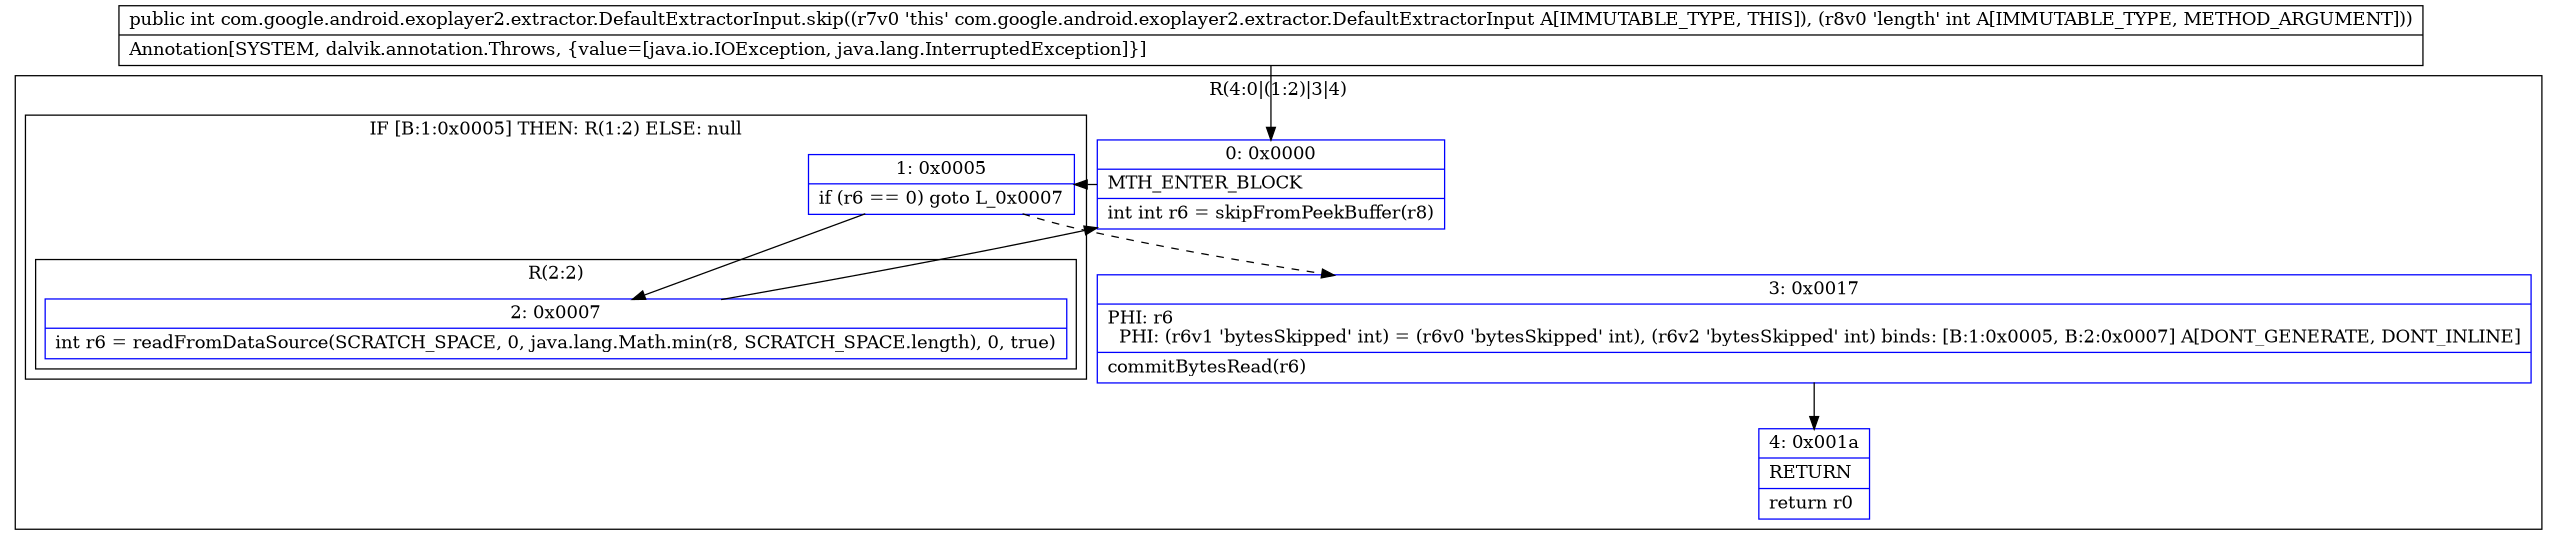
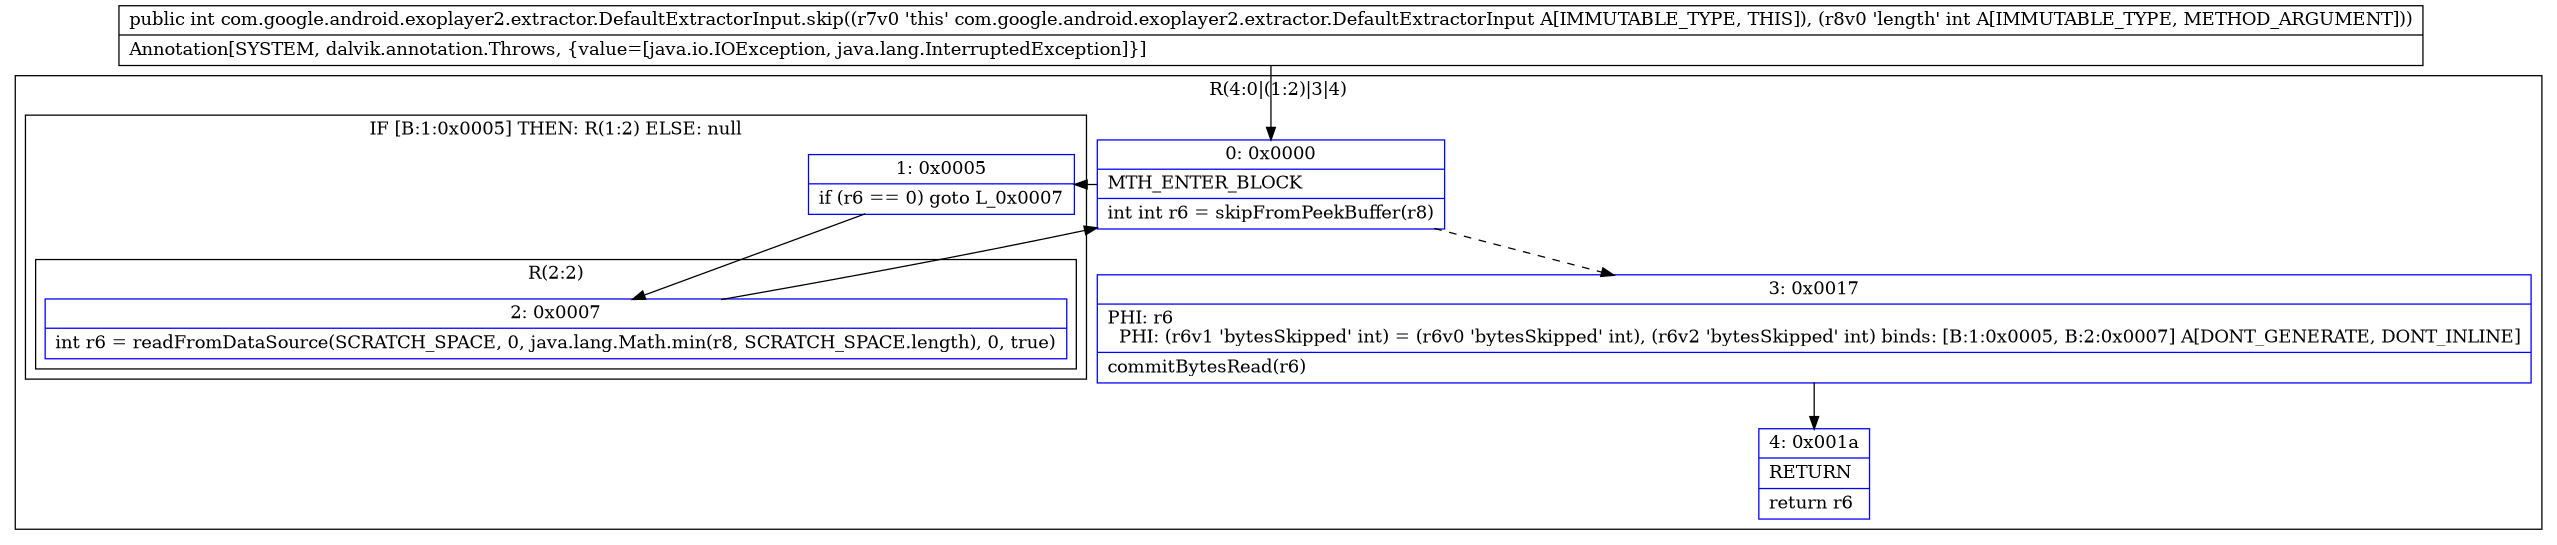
(1171, 248) -> (1518, 250)
(1812, 503) -> (1812, 503)
